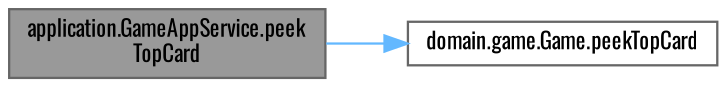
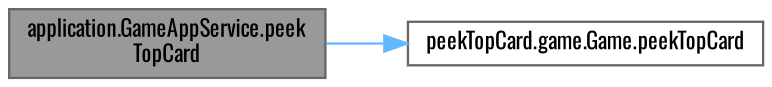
(563, 44) -> (586, 44)
